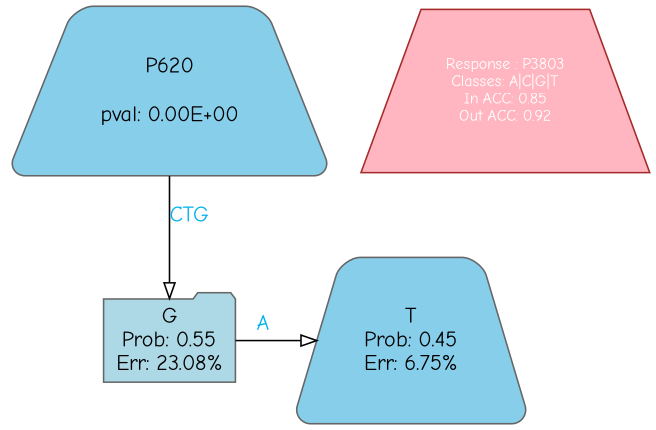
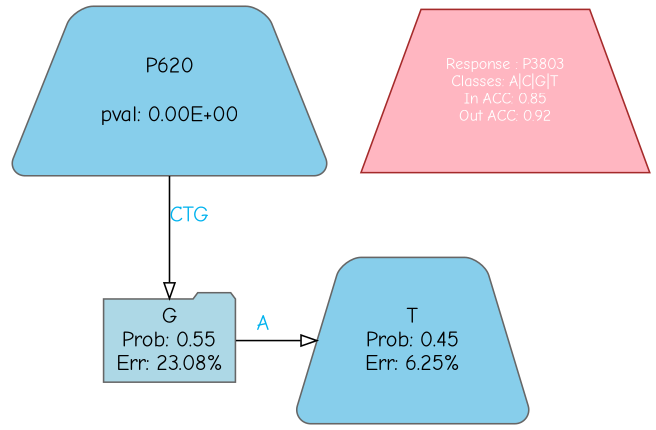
(411, 341) -> (413, 341)
